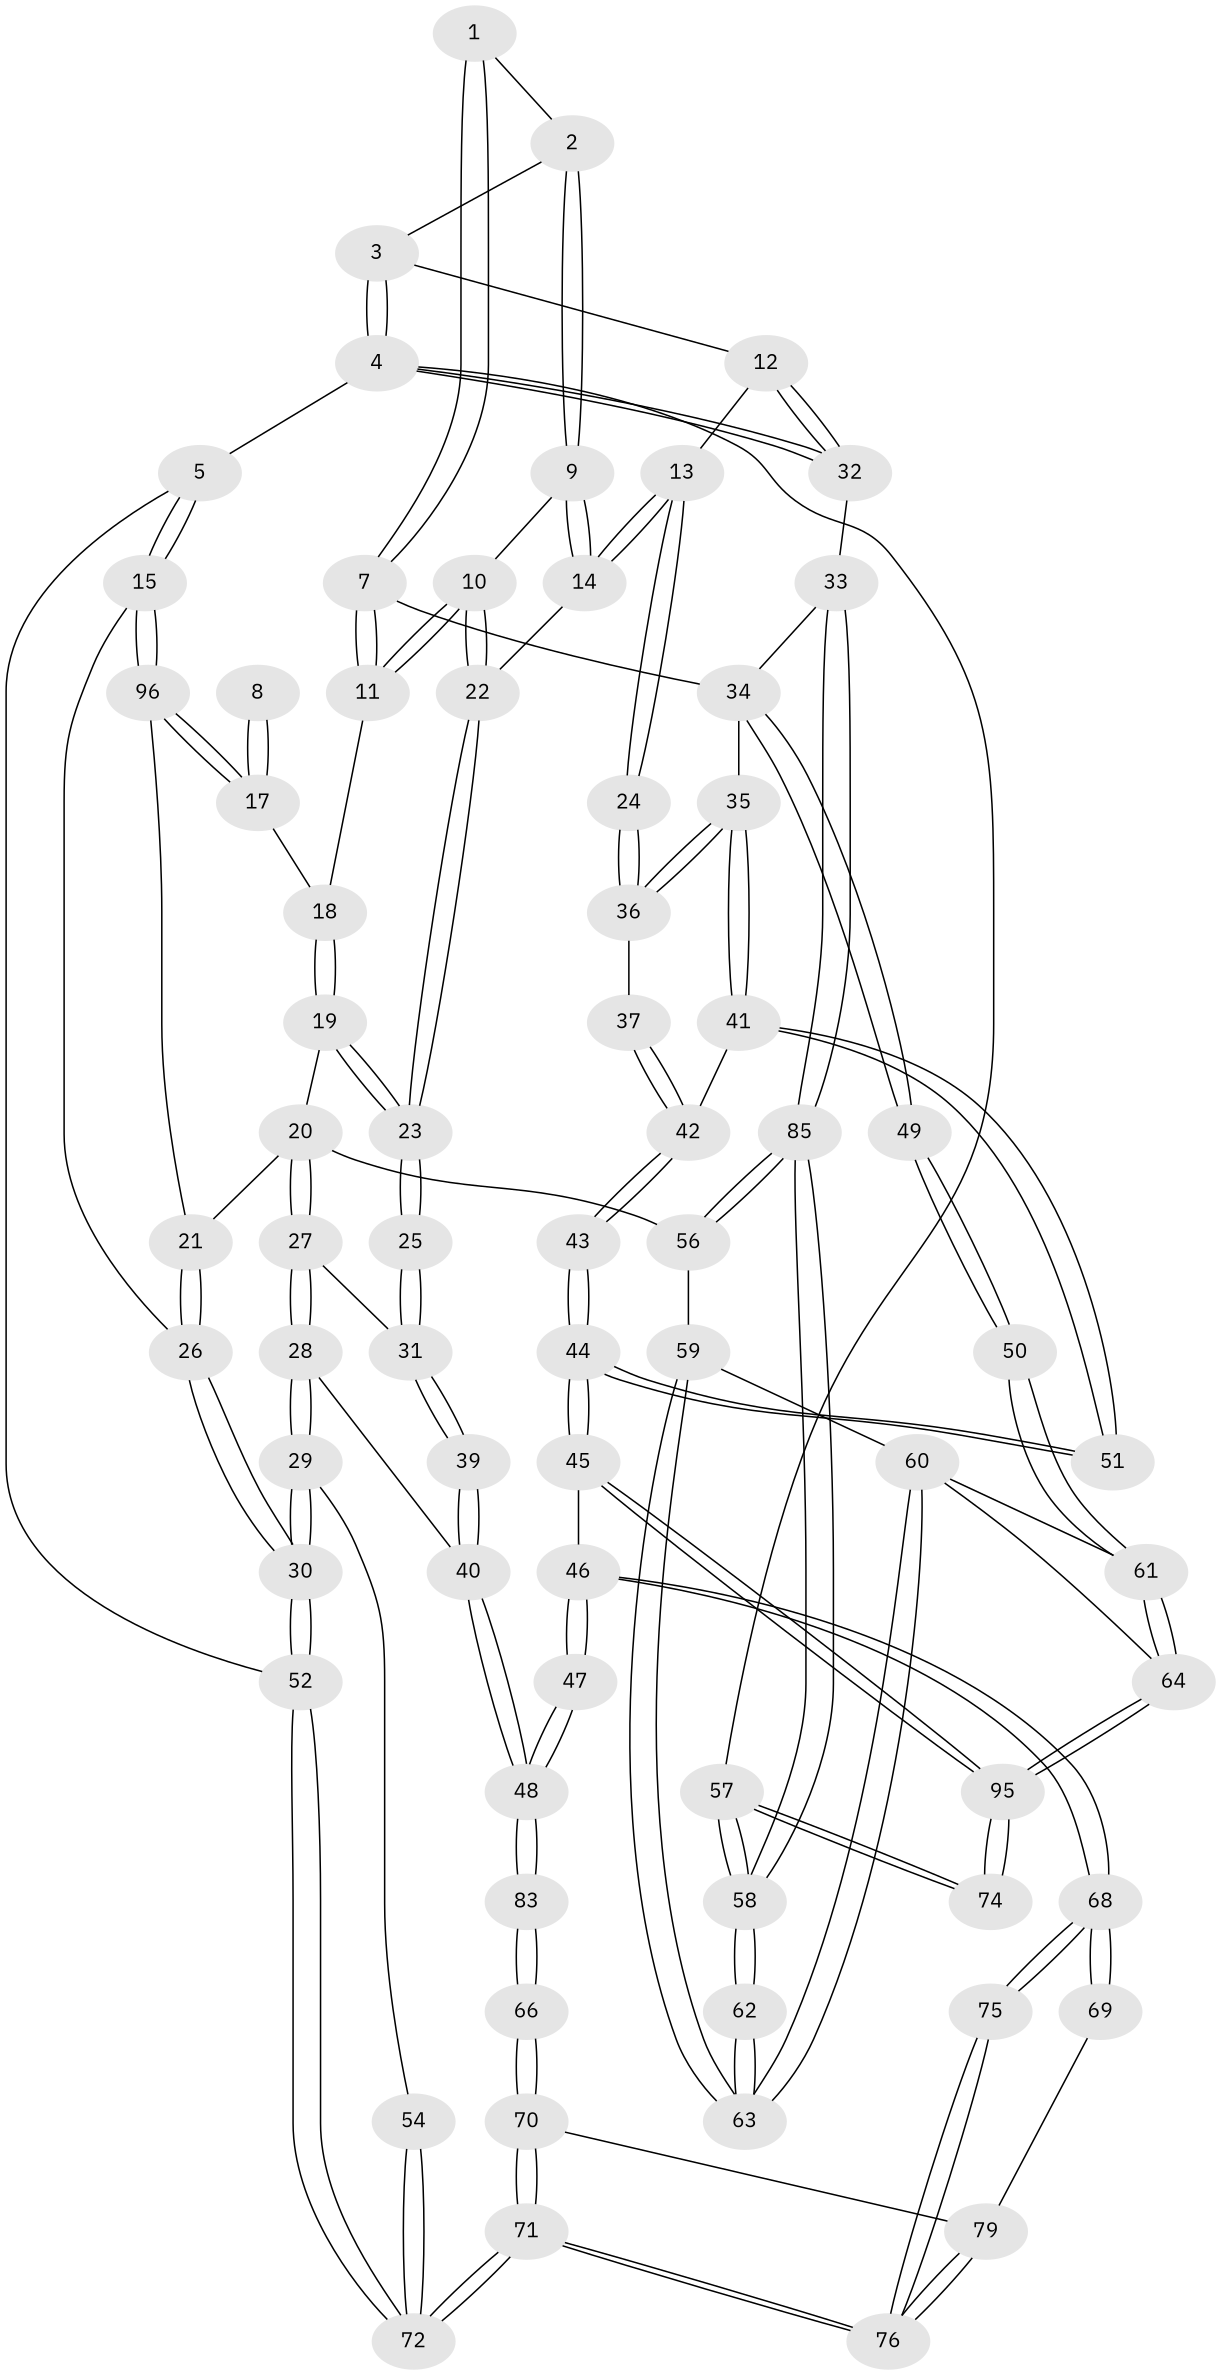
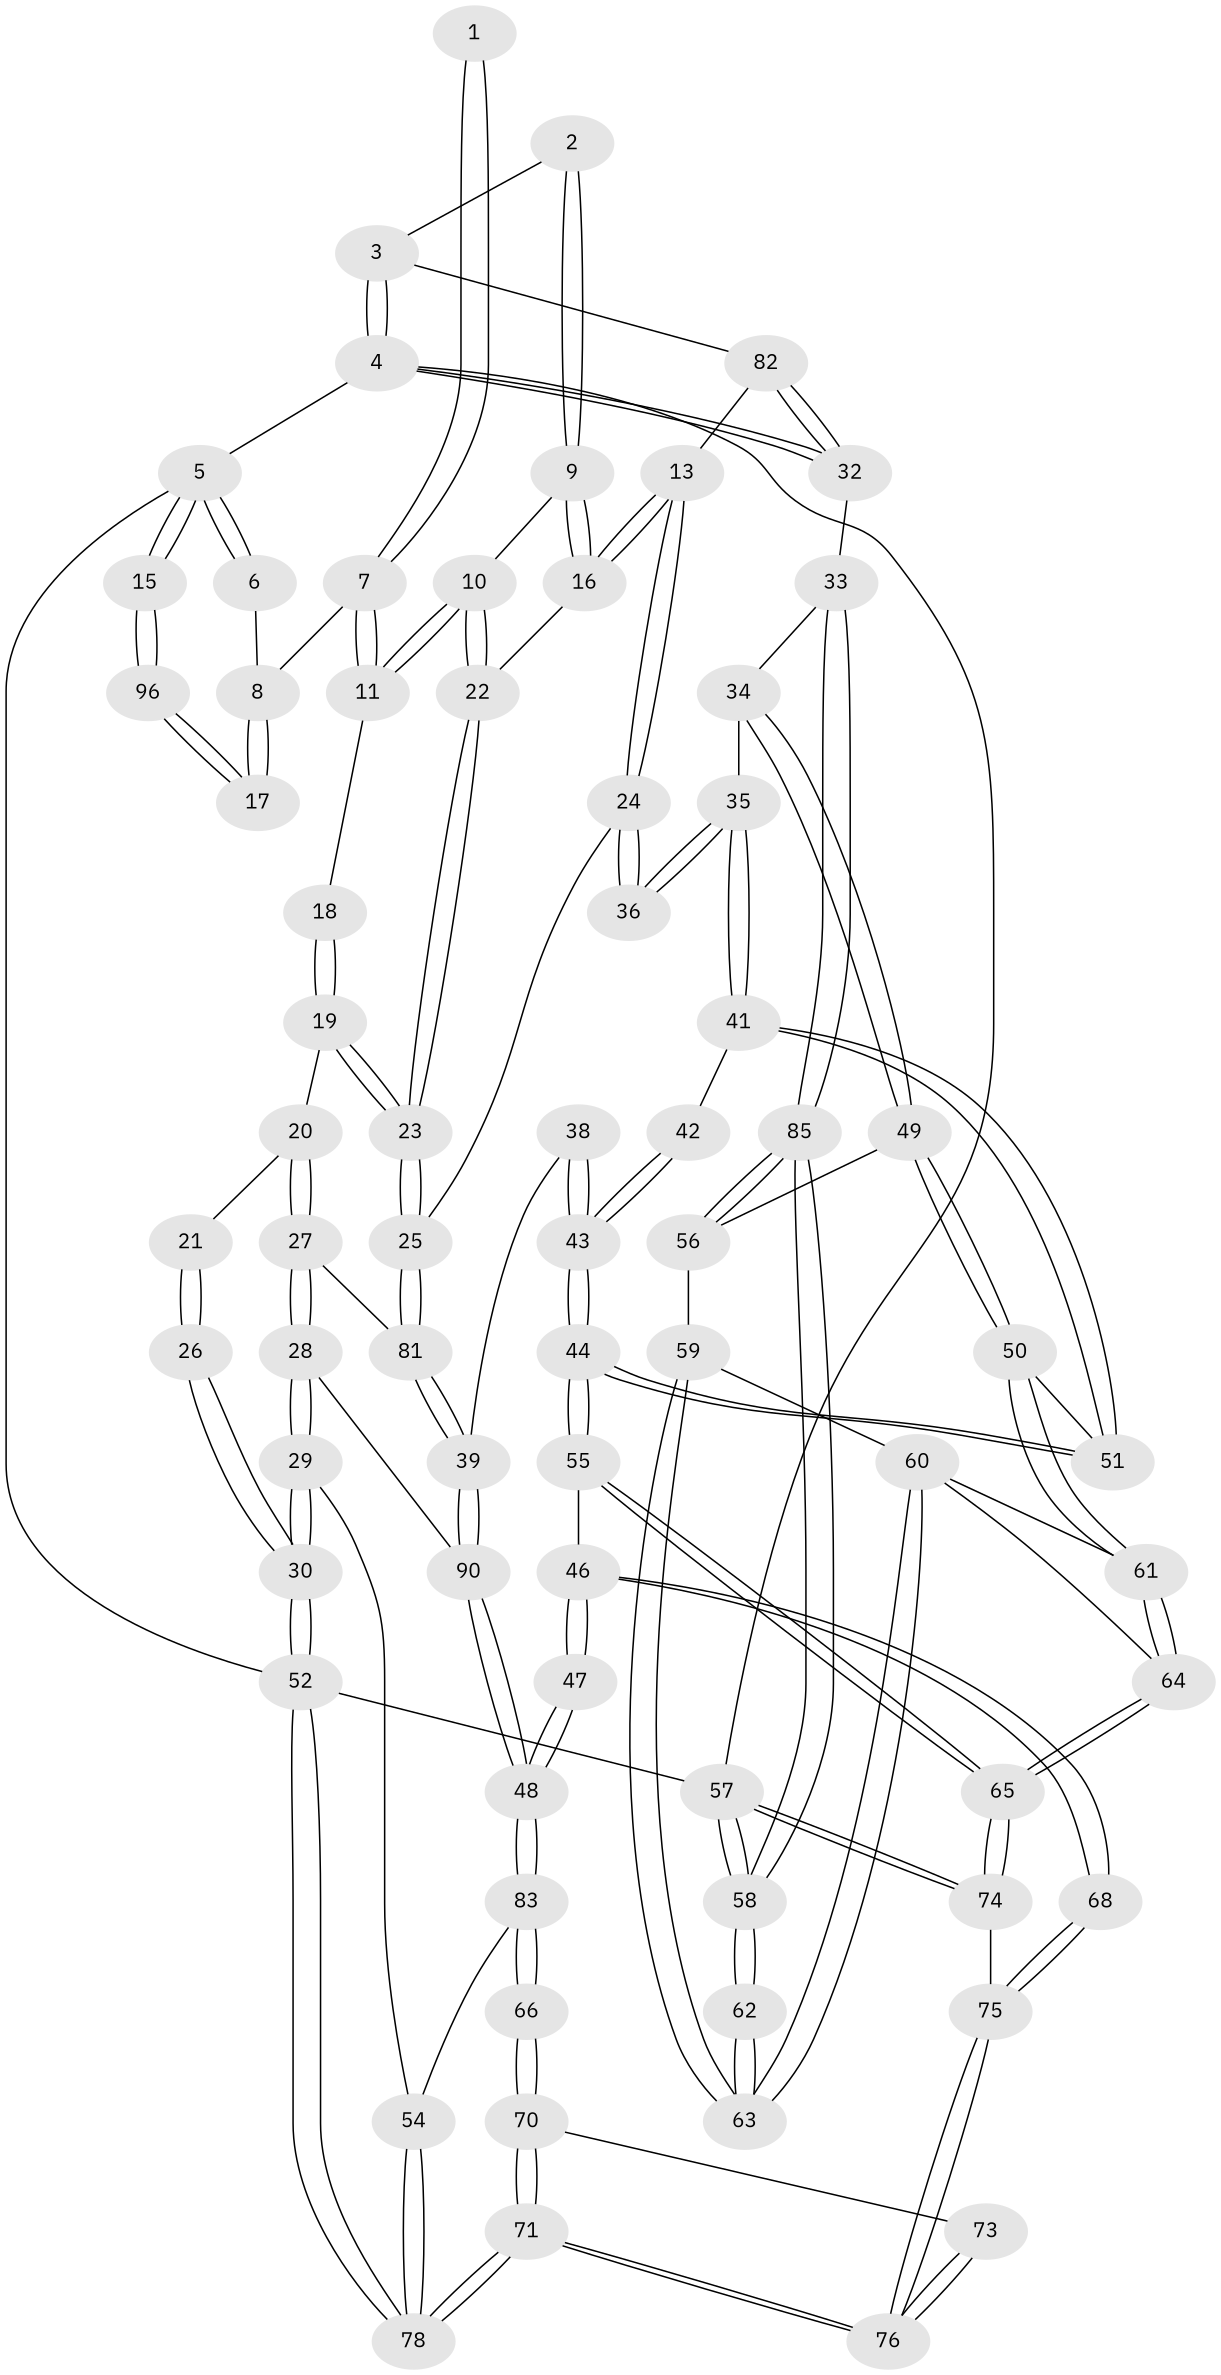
(524, 89) -> none
(766, 363) -> (766, 363)
none -> (255, 583)
(585, 583) -> (585, 583)
(547, 649) -> (311, 638)
(292, 858) -> none
(162, 968) -> none
(64, 977) -> none
none -> (520, 1023)
(629, 1023) -> none
none -> (579, 1133)
(495, 1188) -> (784, 1195)
(411, 1352) -> (411, 1352)
none -> (1064, 1407)
(579, 1462) -> (579, 1462)
(469, 1572) -> (469, 1572)
none -> (486, 1731)
(1003, 1792) -> (1003, 1792)
none -> (991, 1957)
none -> (460, 2008)
(1101, 2012) -> none
(986, 2232) -> (986, 2232)
(414, 2341) -> (414, 2341)
